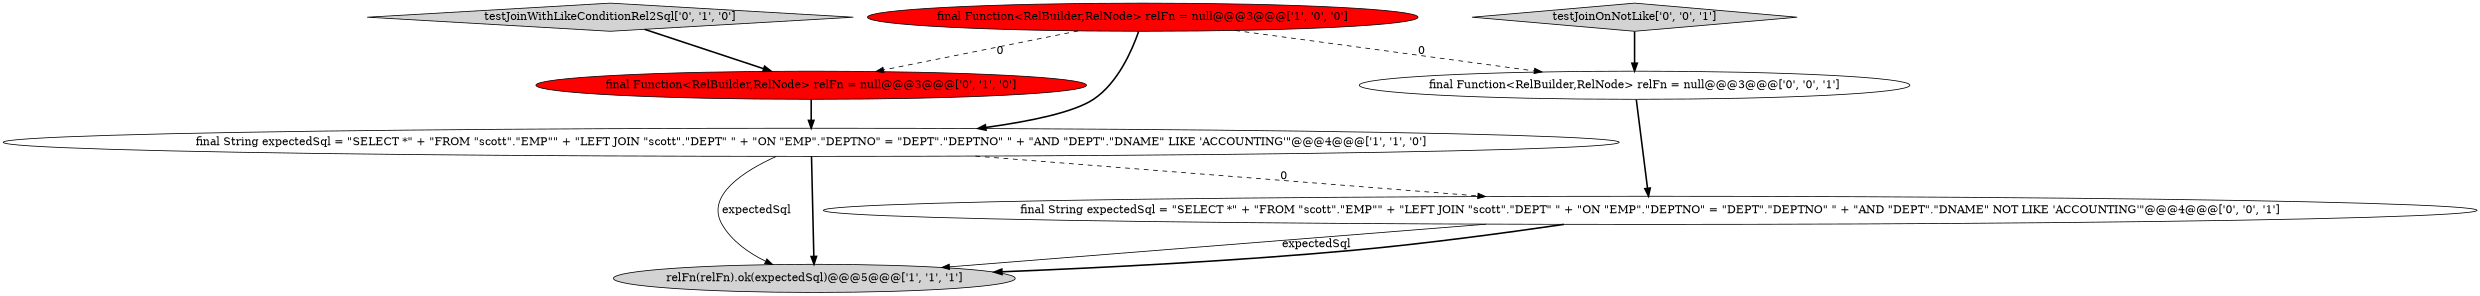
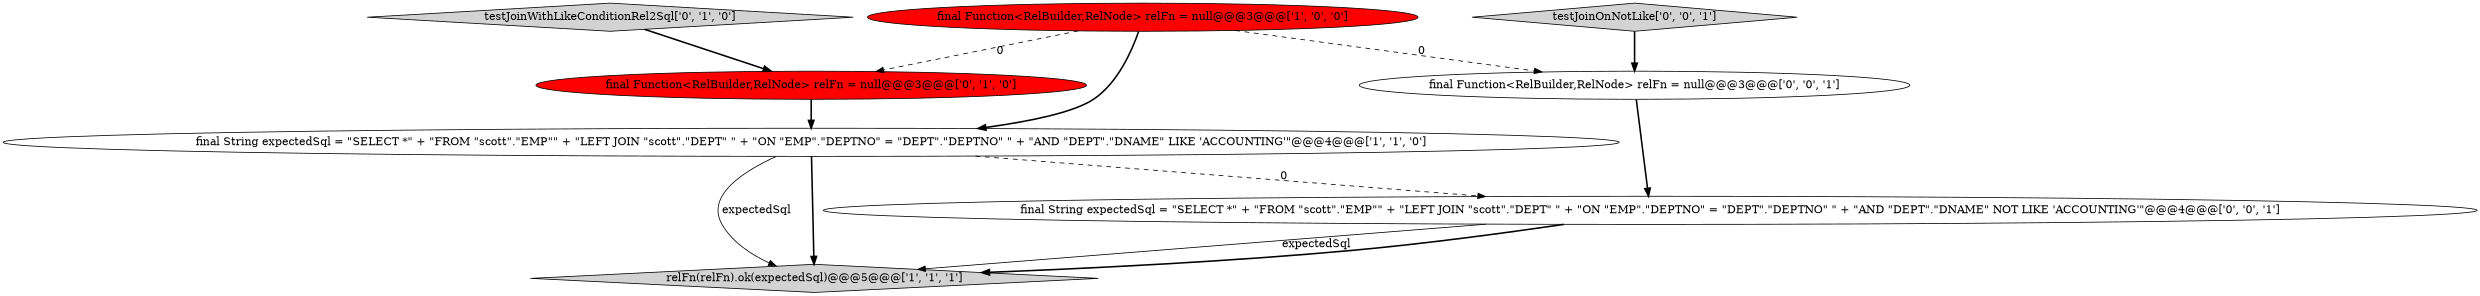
(814, 278) -> (814, 278)
